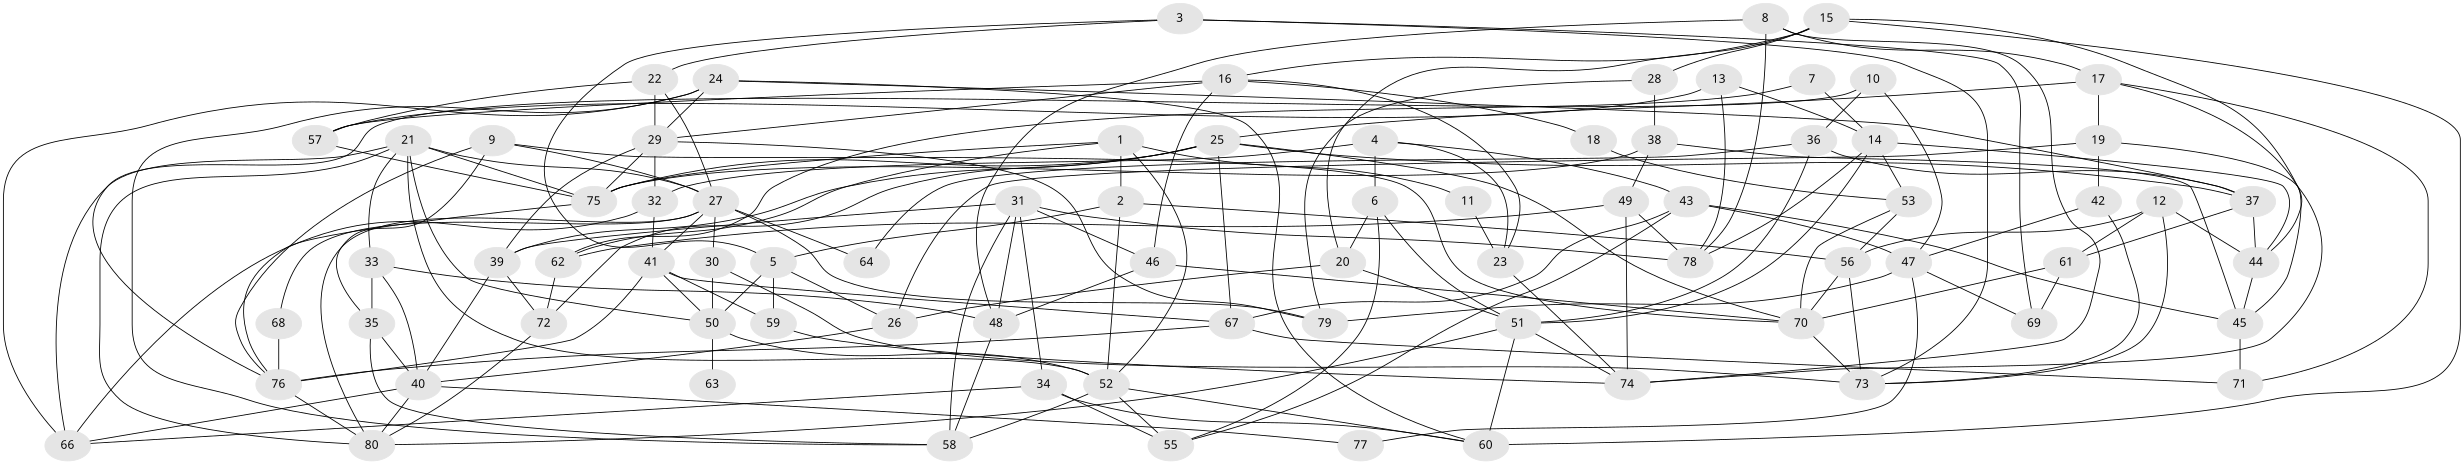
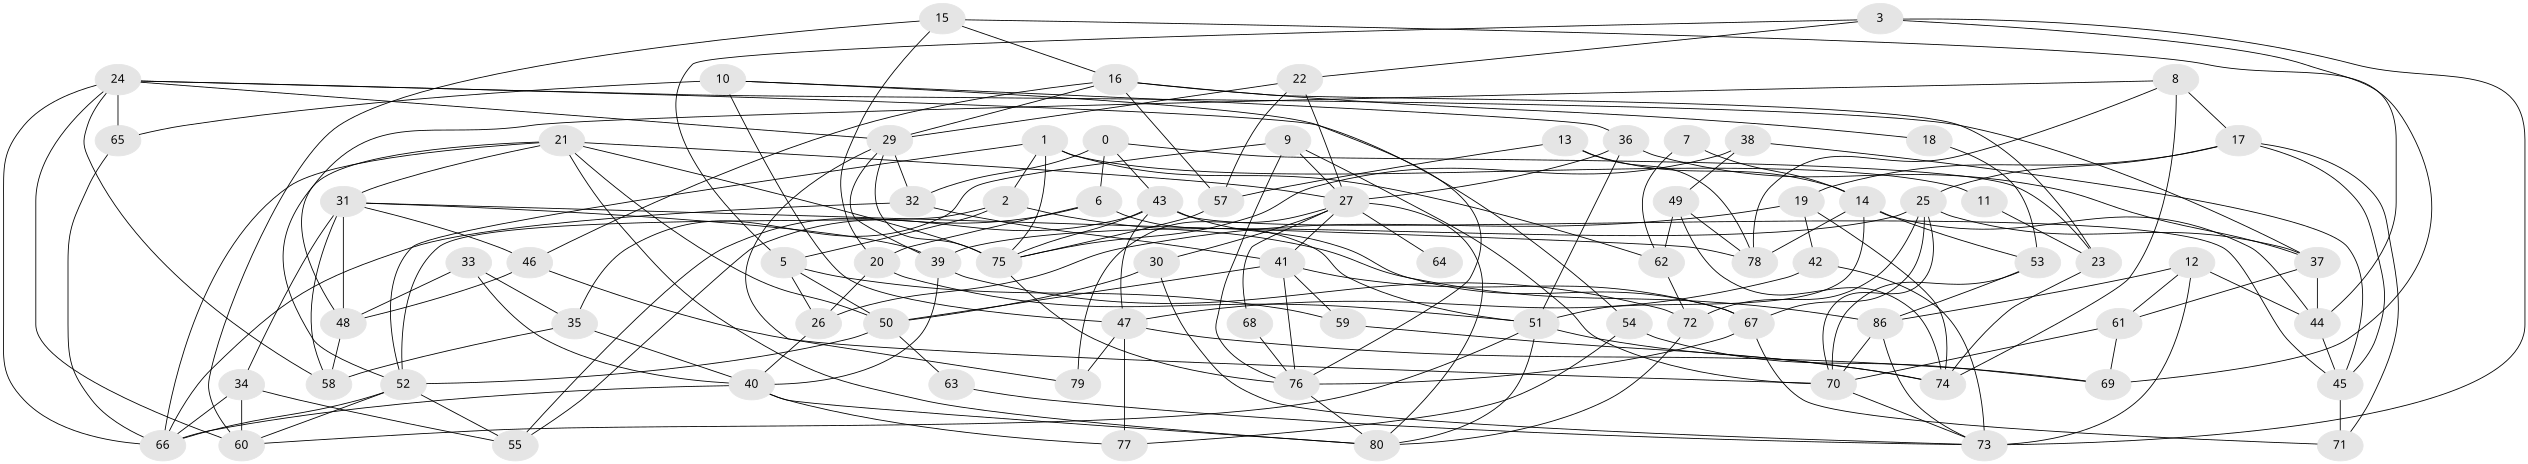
(1655, 80) -> none
none -> (118, 141)
(1375, 141) -> (1106, 141)
(1321, 161) -> (1490, 181)
(903, 162) -> (1058, 239)
(372, 197) -> (450, 166)
(1848, 263) -> (1880, 324)
none -> (1629, 324)
(1009, 425) -> (284, 416)
none -> (1442, 428)
